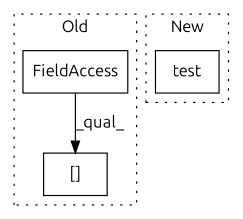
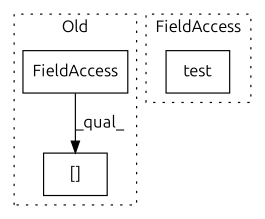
(187, 28) -> (198, 28)
